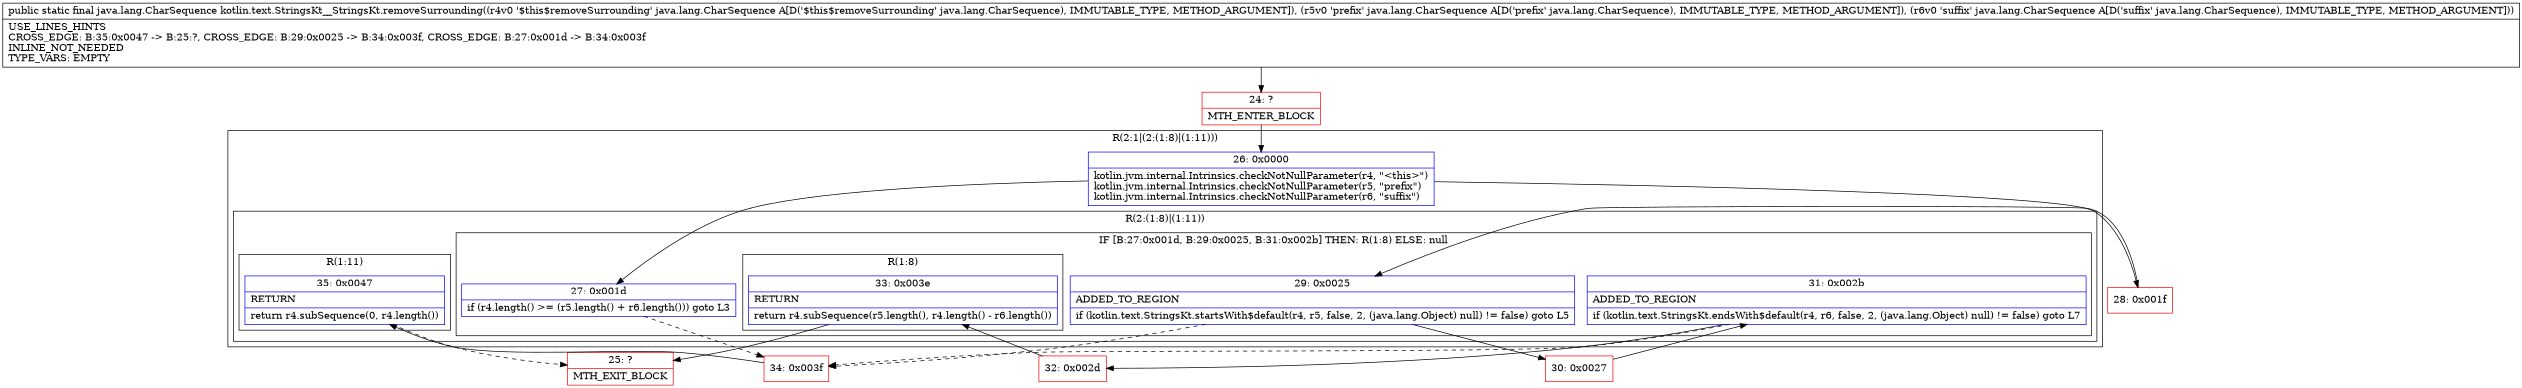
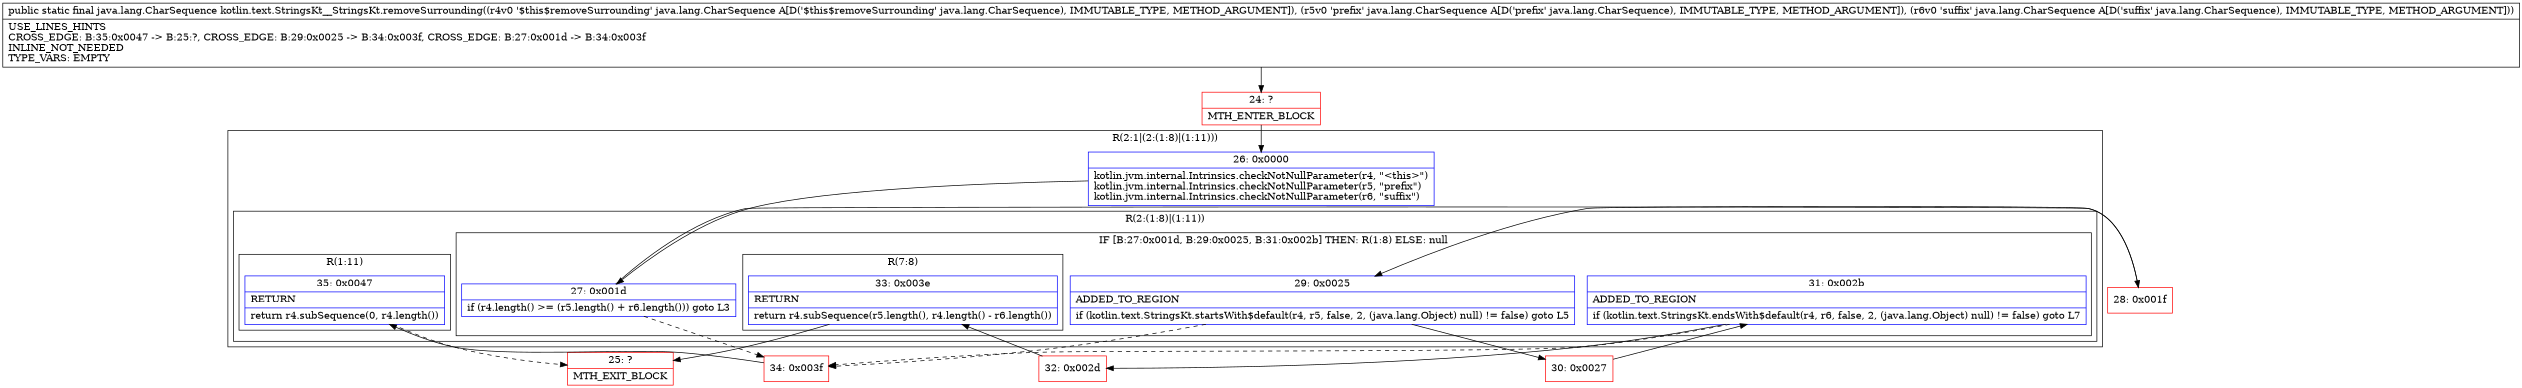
(1806, 190) -> (1387, 207)
(903, 262) -> (903, 262)
